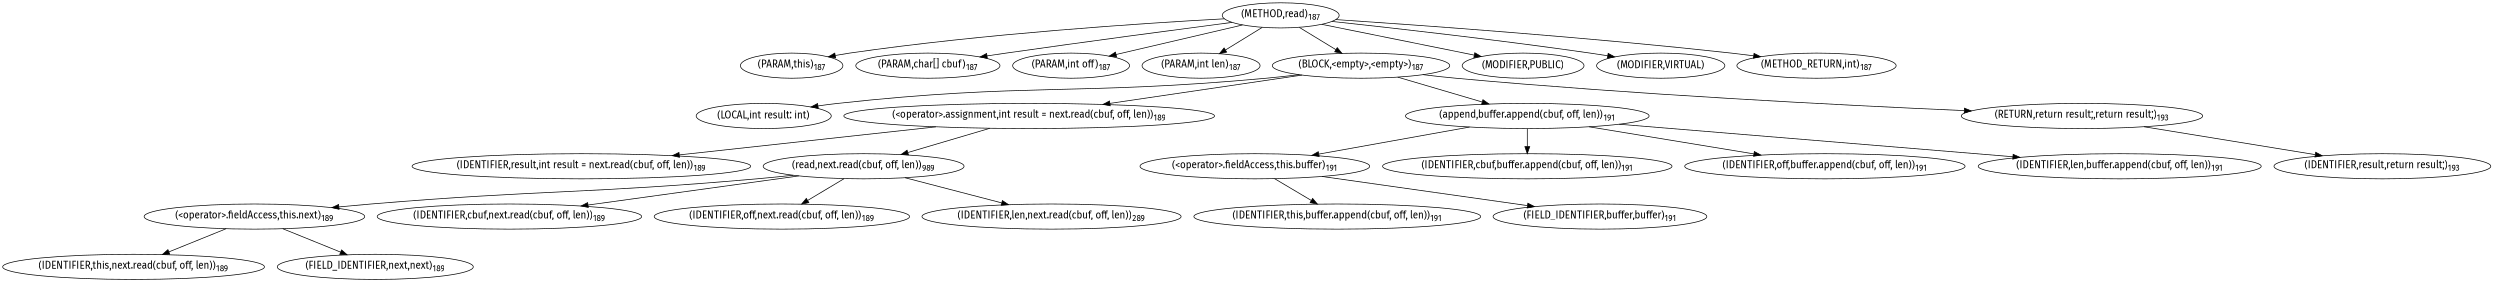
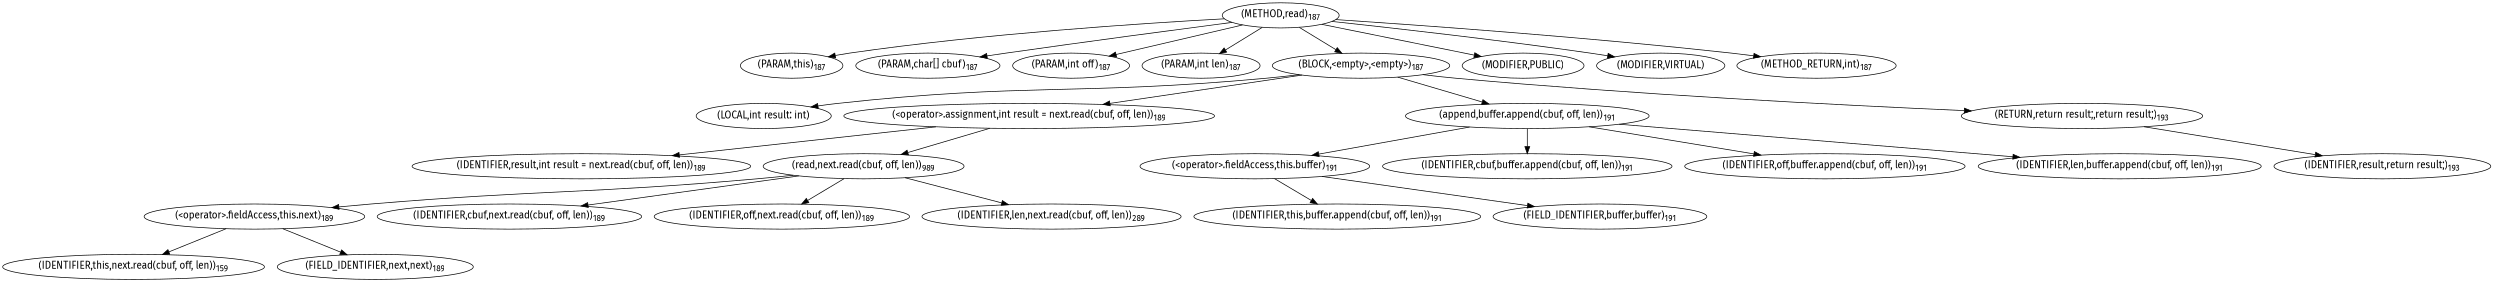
(222, 266) -> (222, 266)
